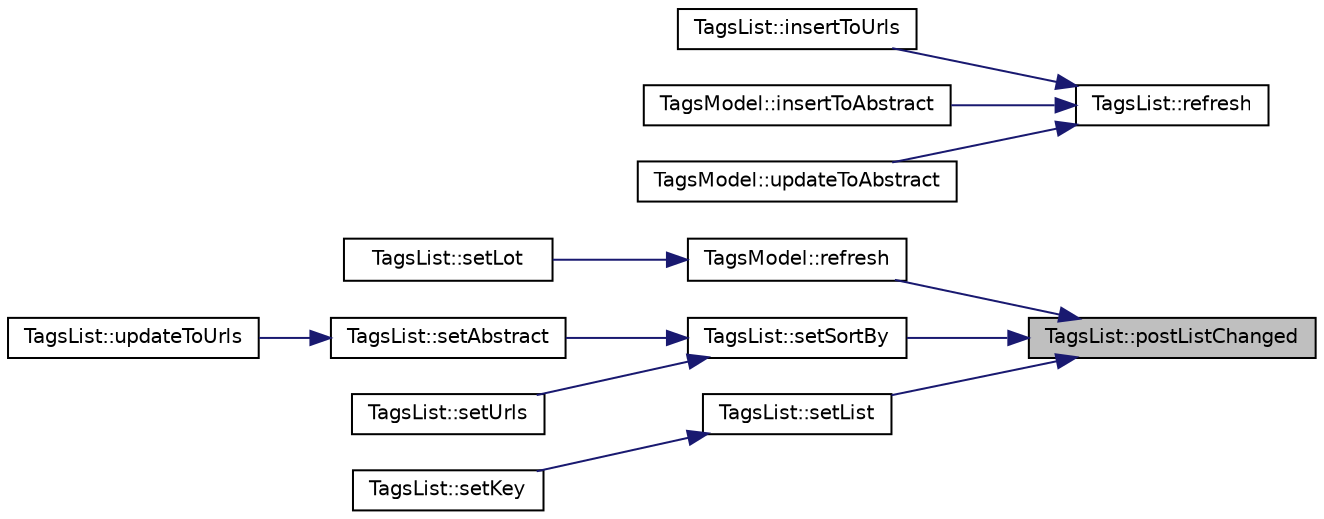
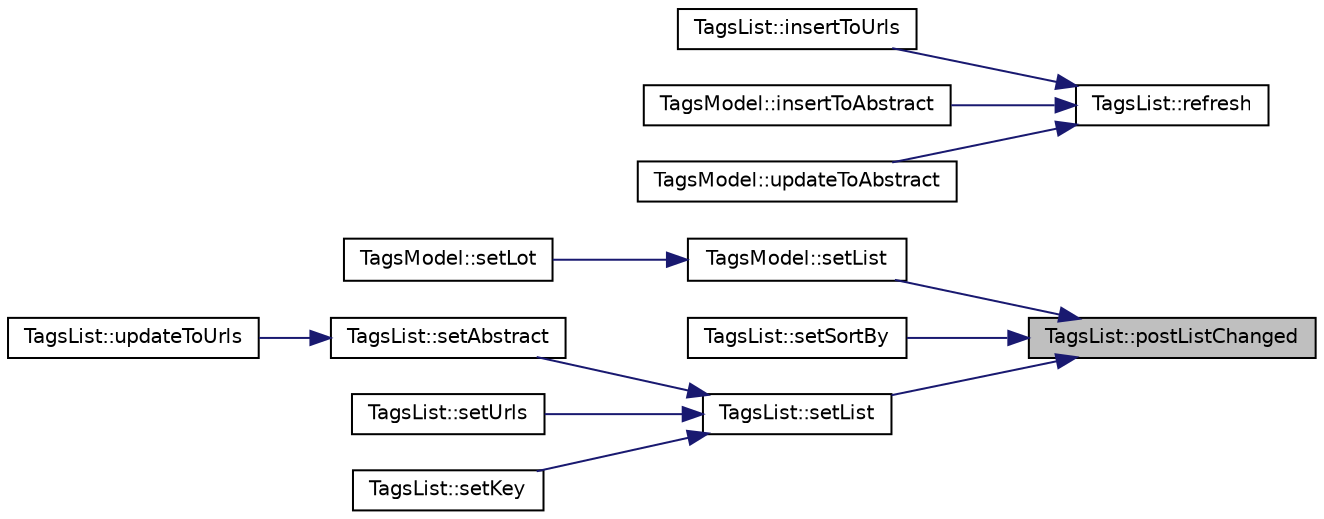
(448, 260) -> (448, 260)
(797, 260) -> (797, 260)
(616, 338) -> (613, 374)
(613, 378) -> (613, 414)
